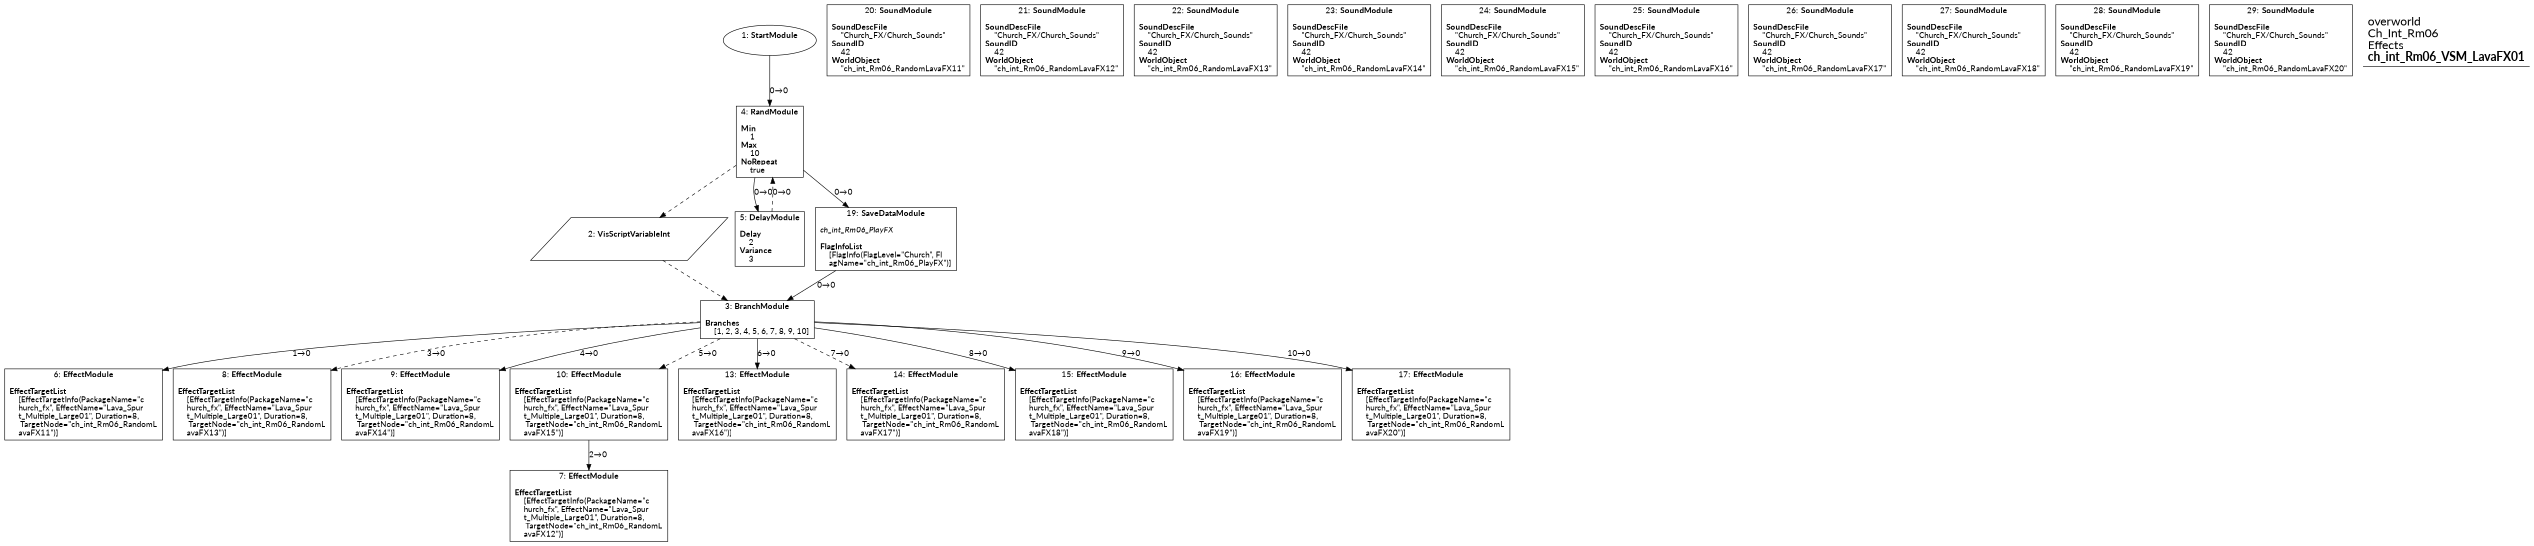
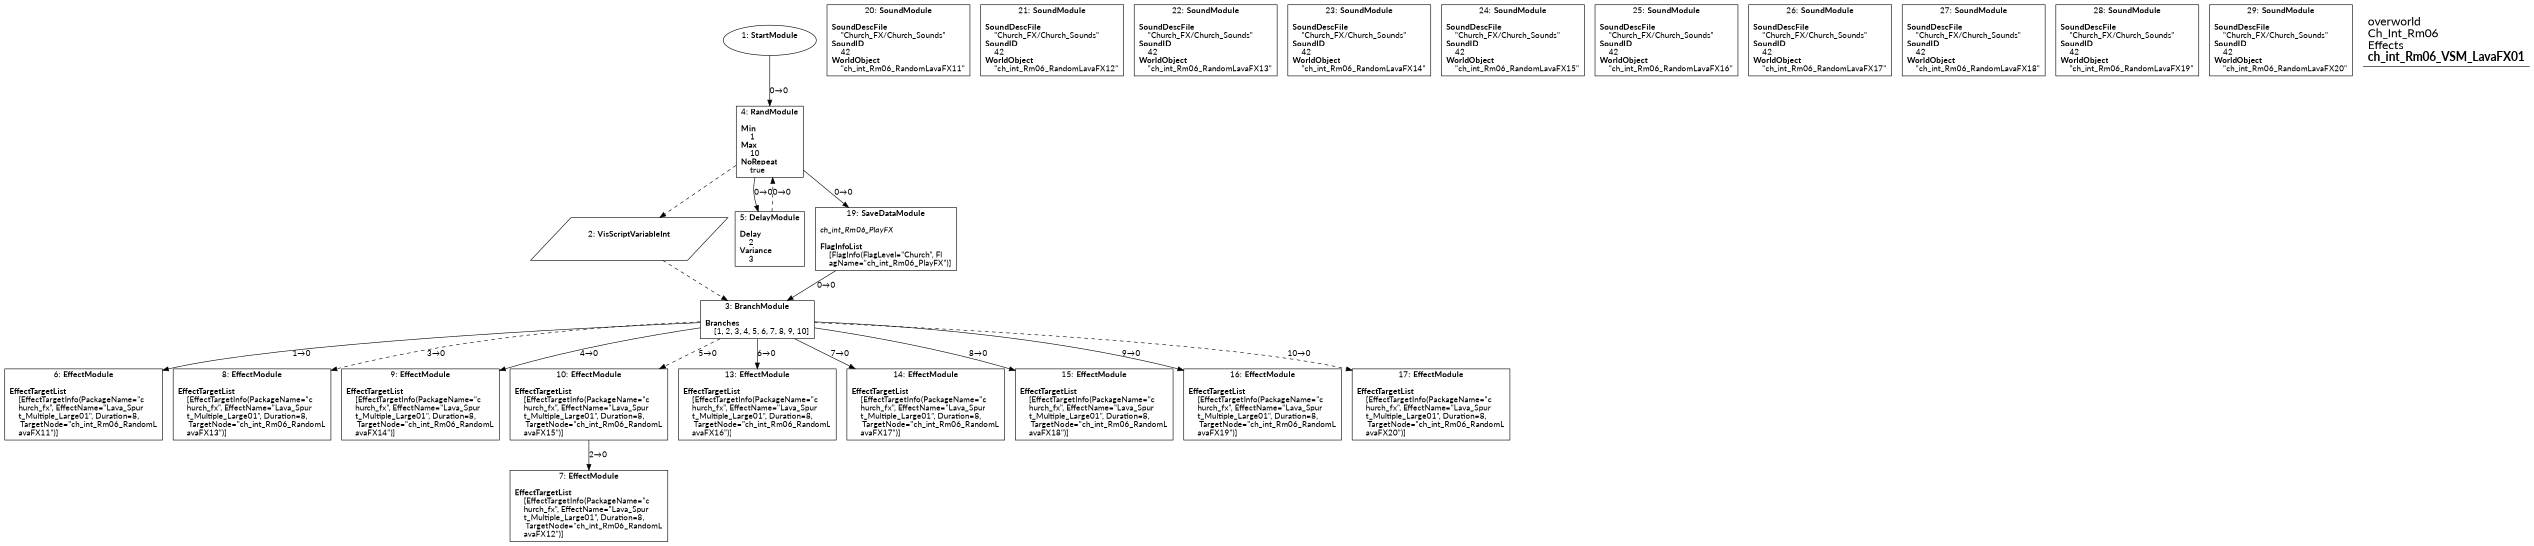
(1081, 338) -> (1081, 338)
(822, 352) -> (822, 352)
